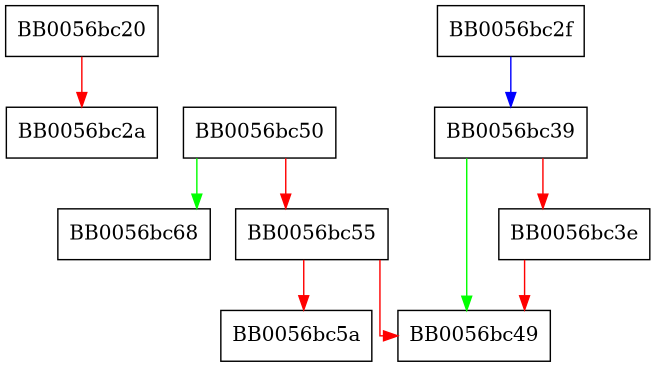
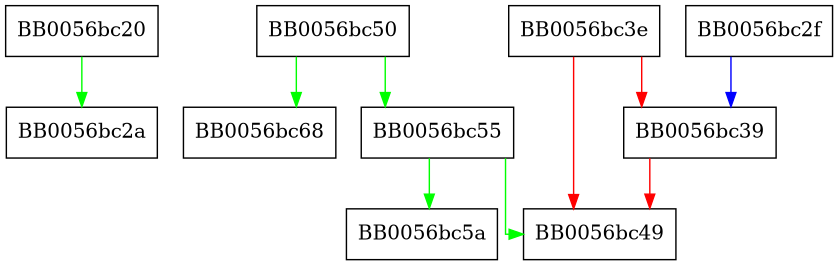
(82, 75) -> (82, 75)
(286, 176) -> (385, 75)
(543, 176) -> (642, 75)
(467, 227) -> (650, 176)
(304, 278) -> (429, 176)
(380, 300) -> (506, 198)
